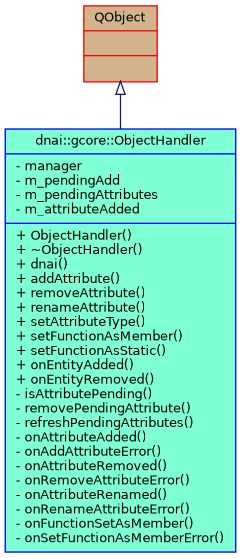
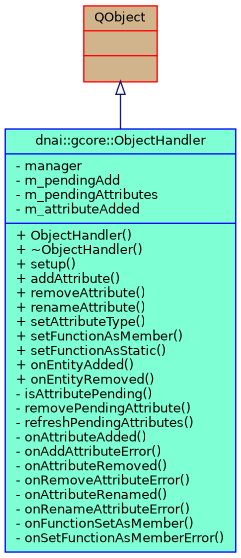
(42, 265) -> (46, 265)
